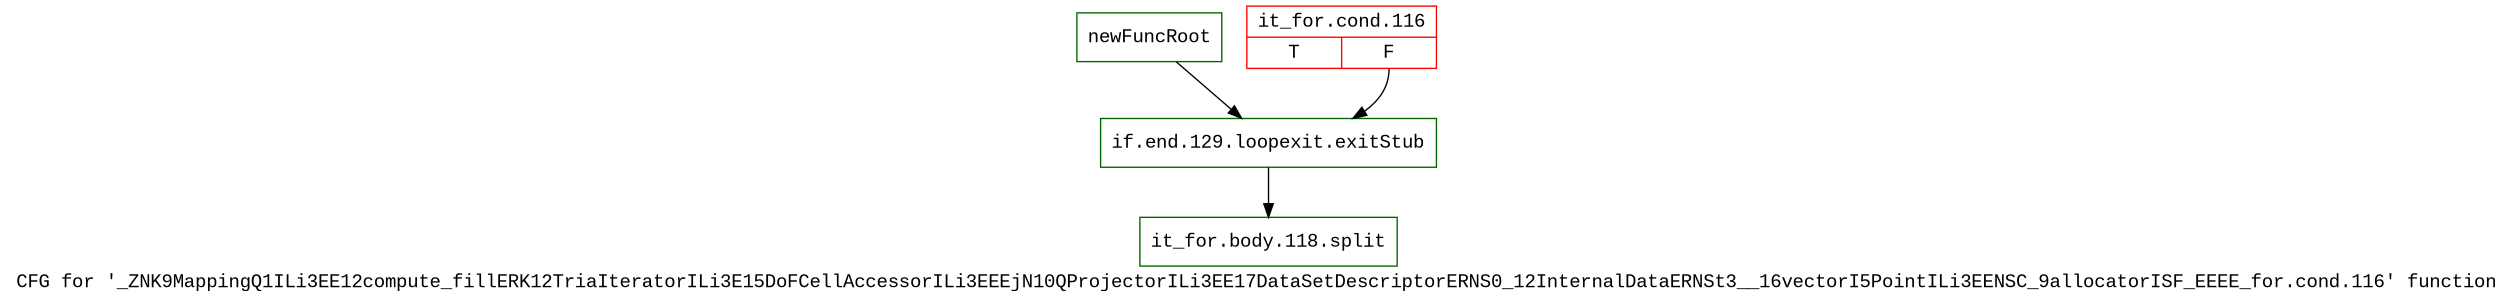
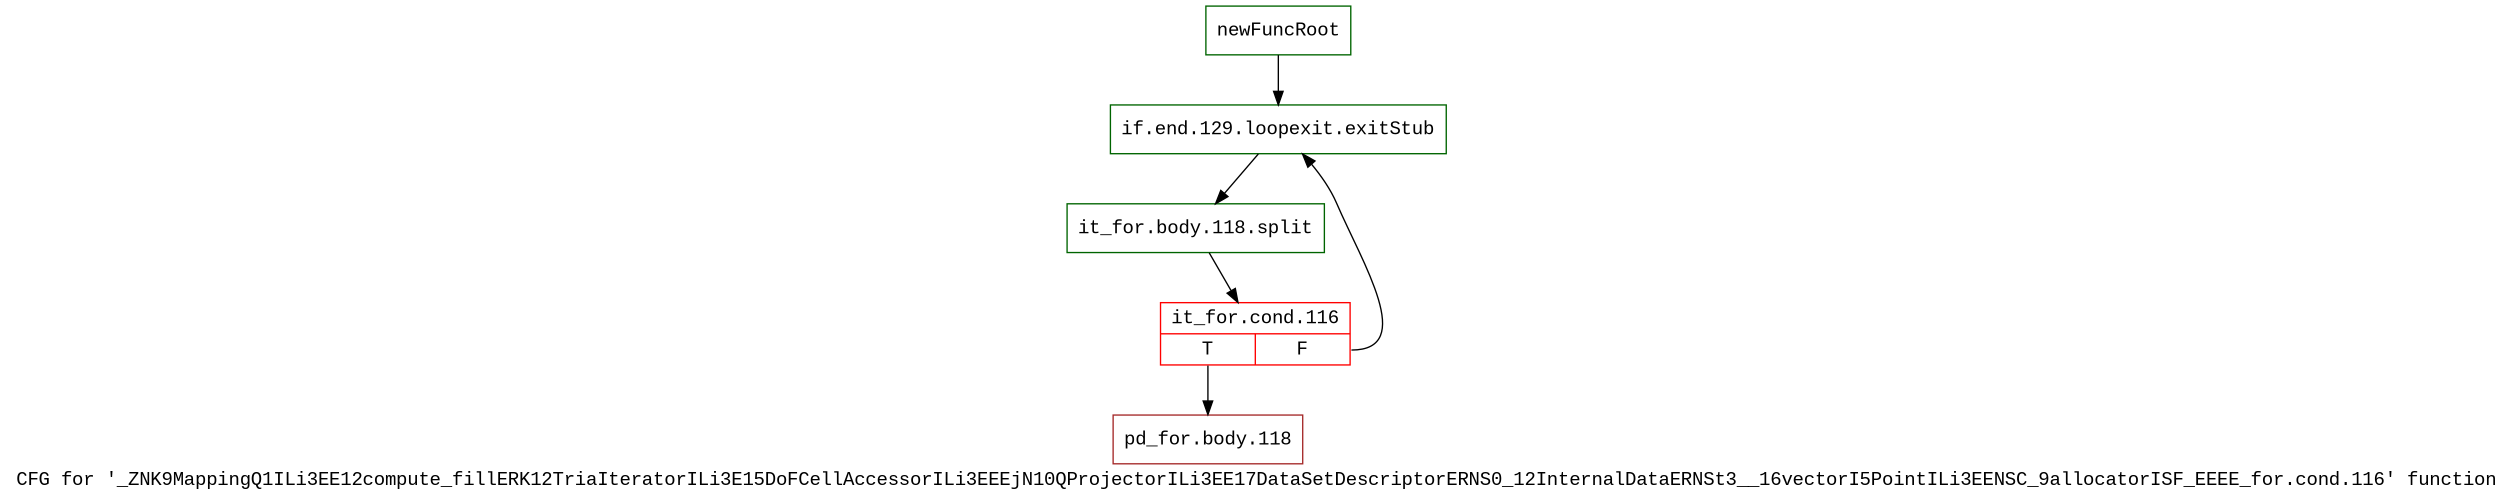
none -> (1220, 272)
none -> (1208, 439)
